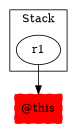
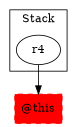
(38, 50) -> (38, 50)
